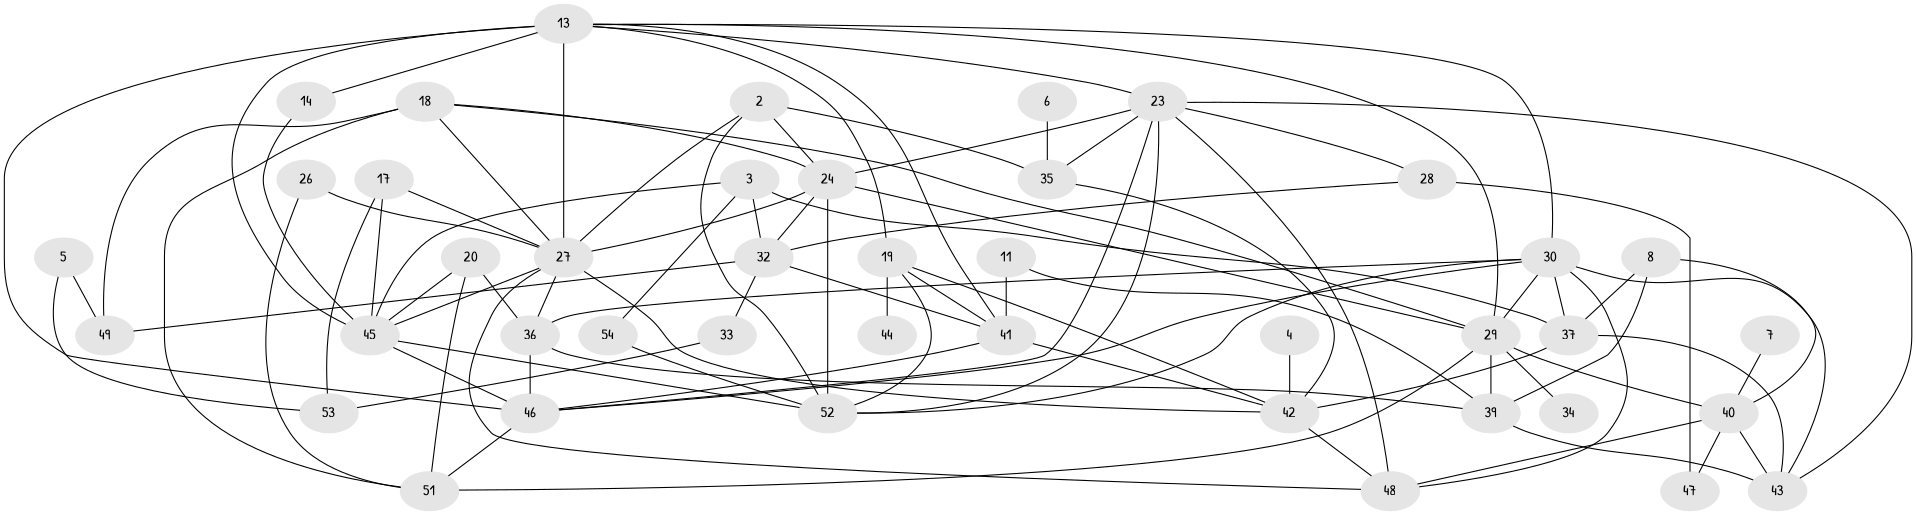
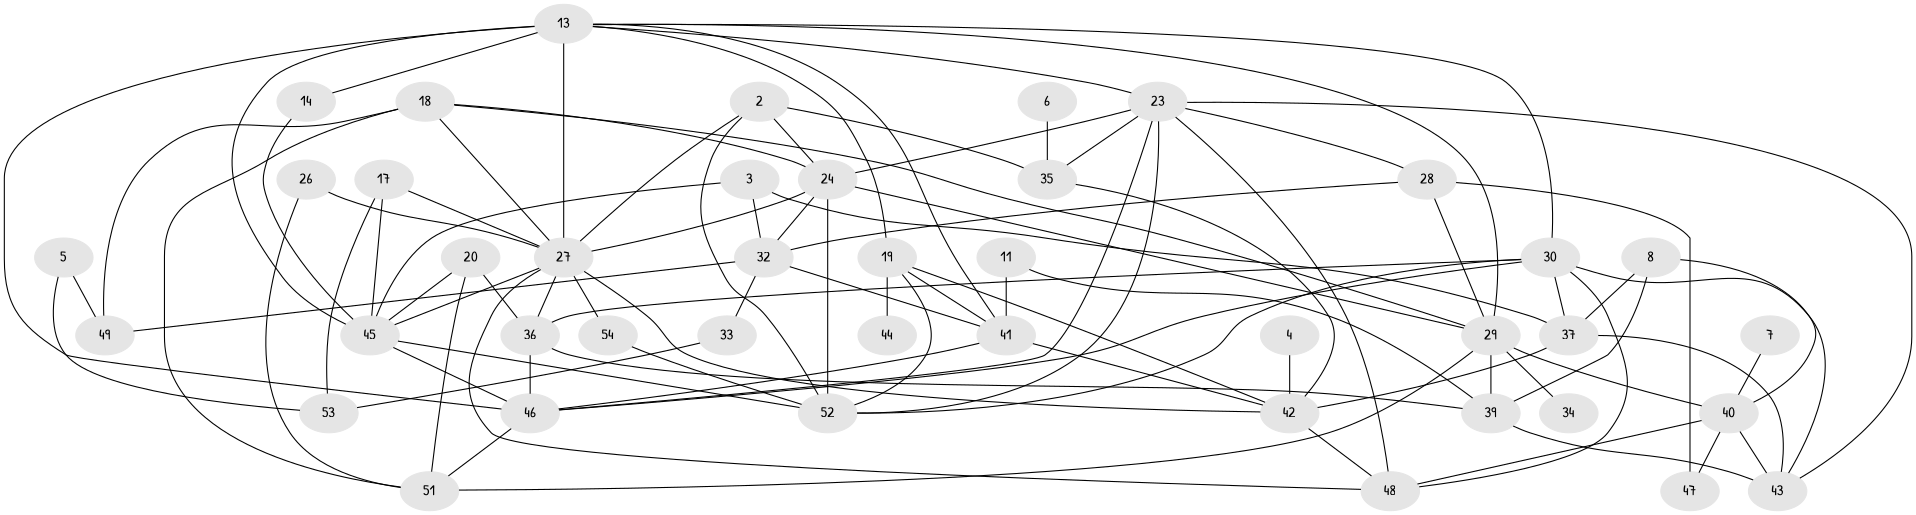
(679, 257) -> (586, 297)
(1521, 296) -> (1458, 255)
